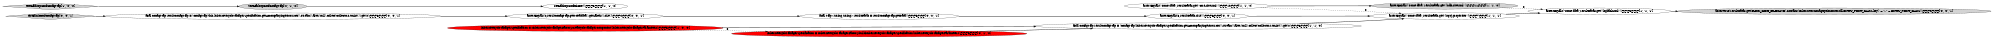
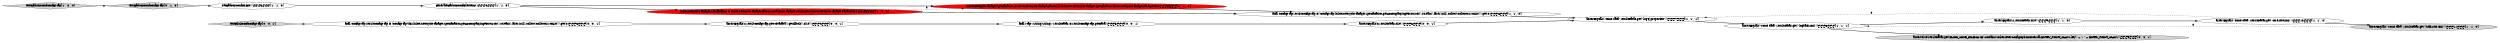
(273, 6) -> (153, 6)
none -> (472, 6)
none -> (2032, 21)
